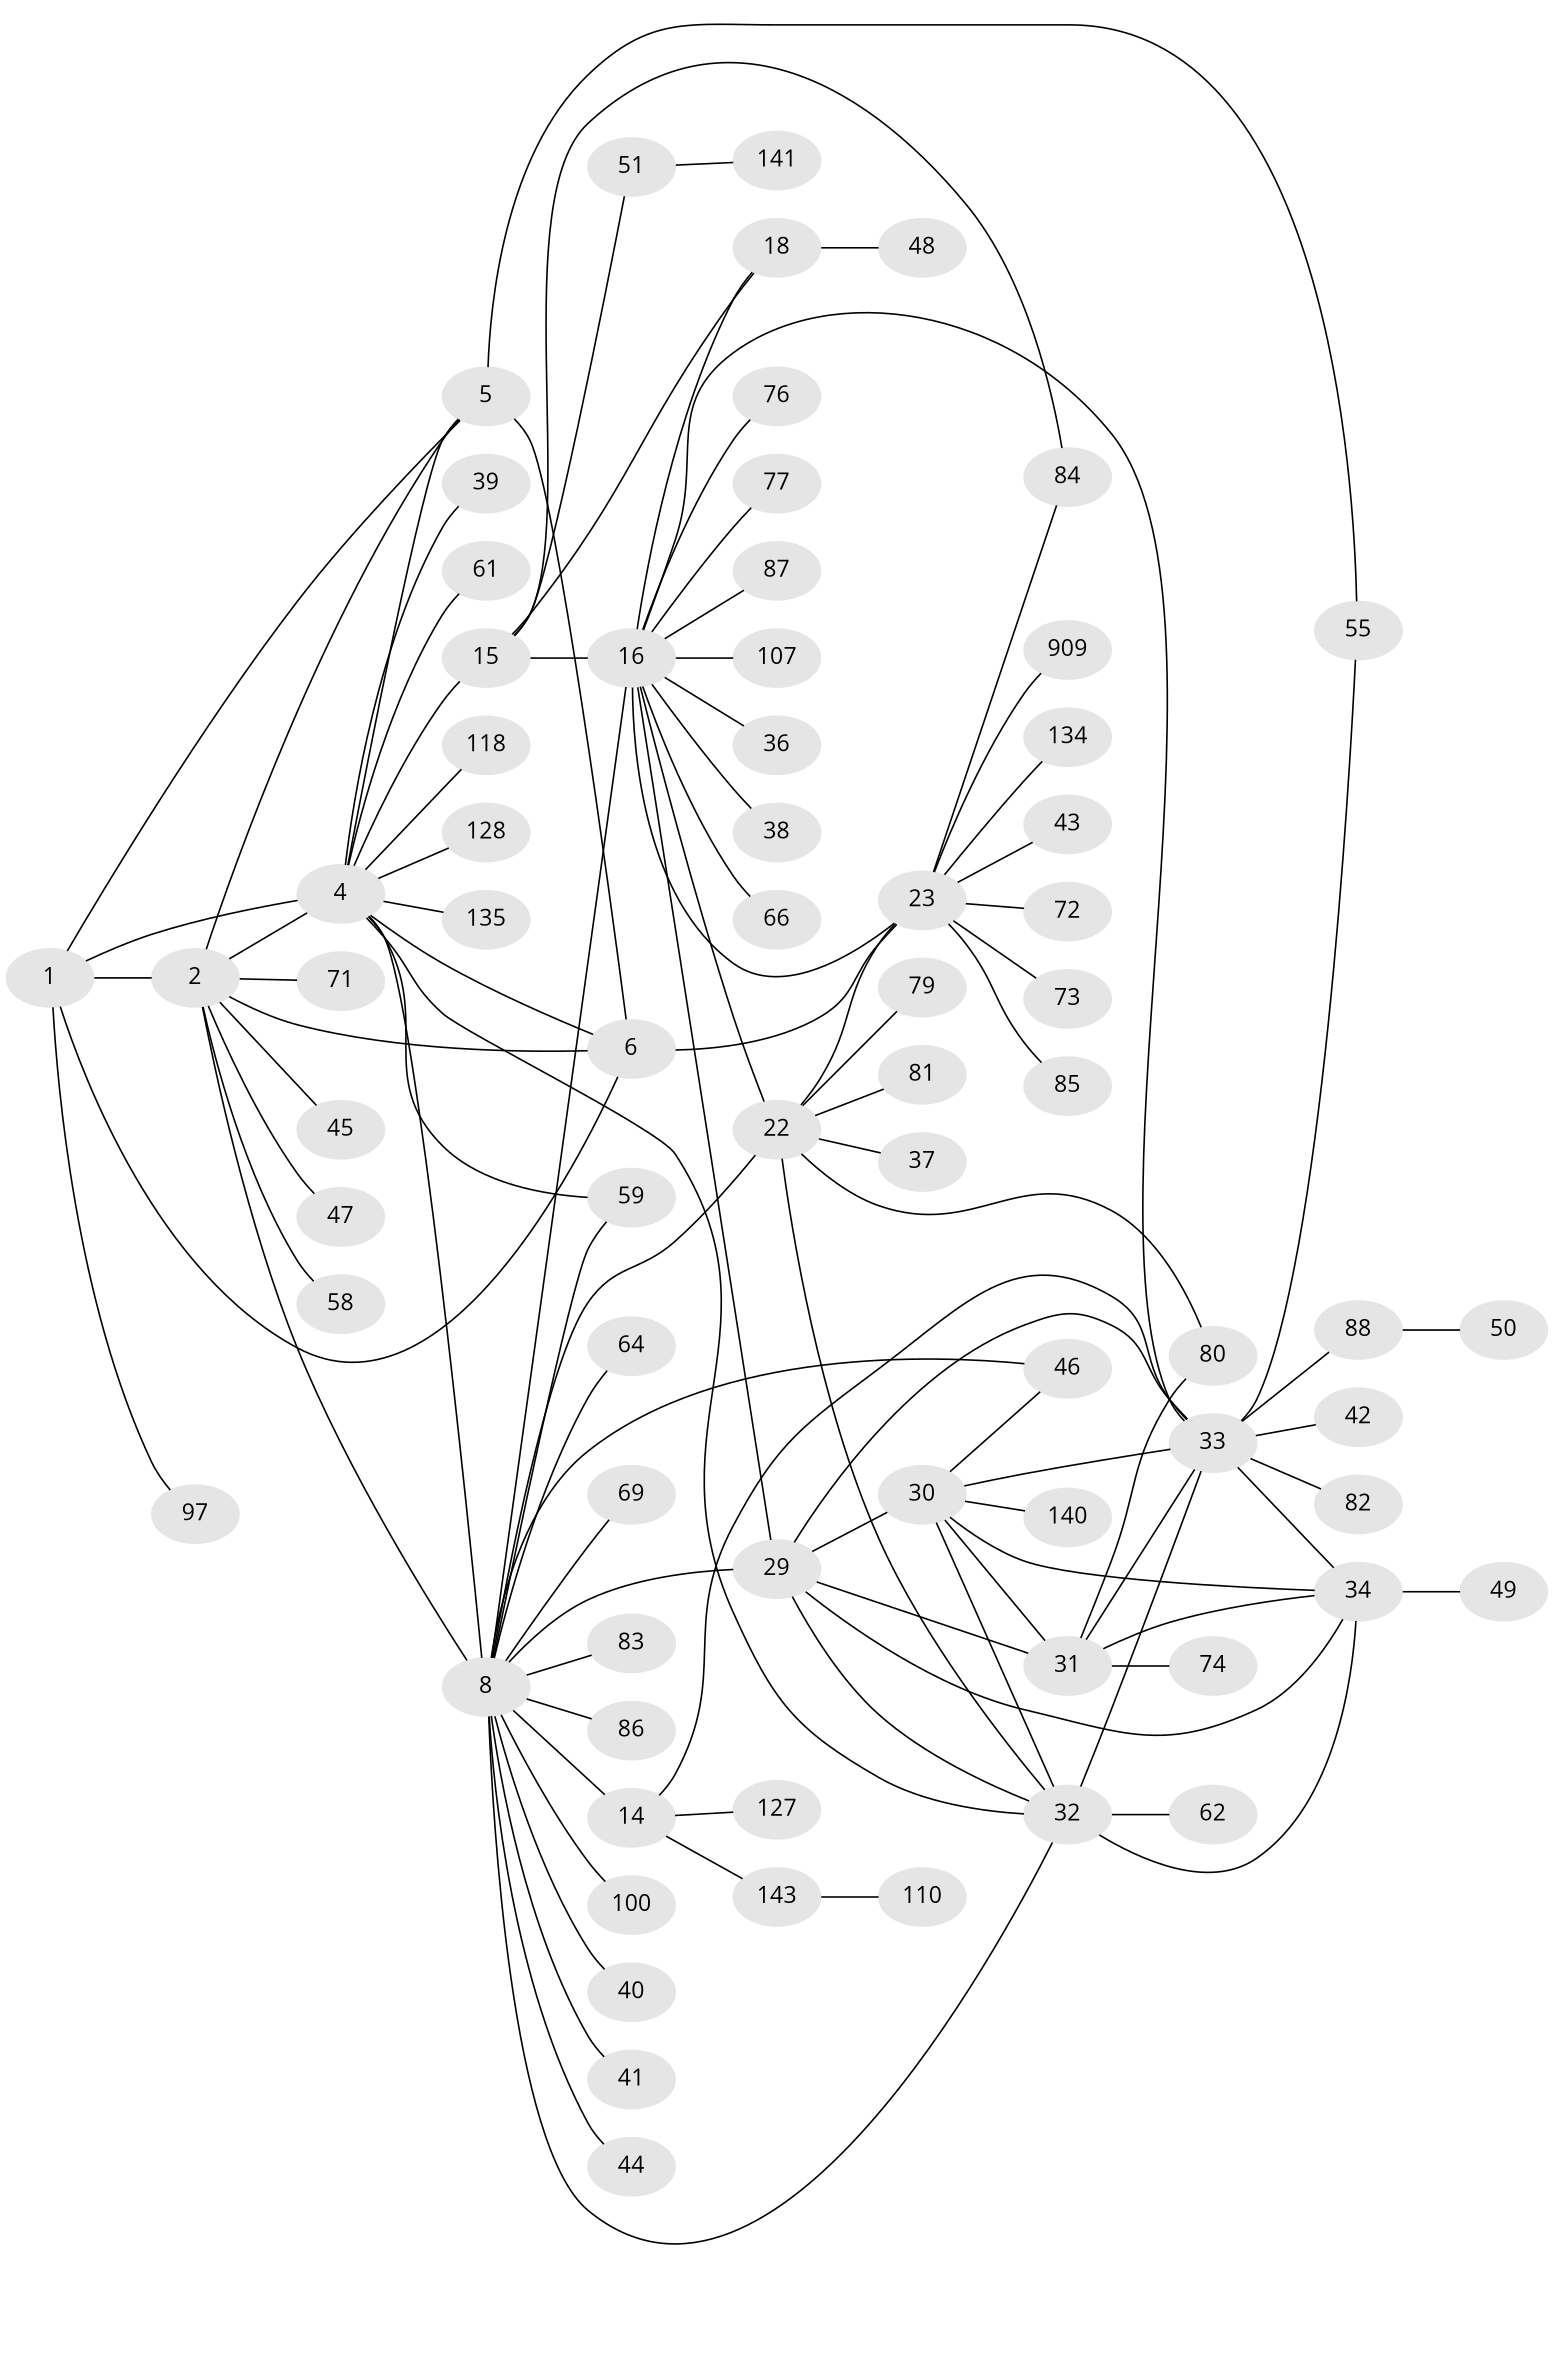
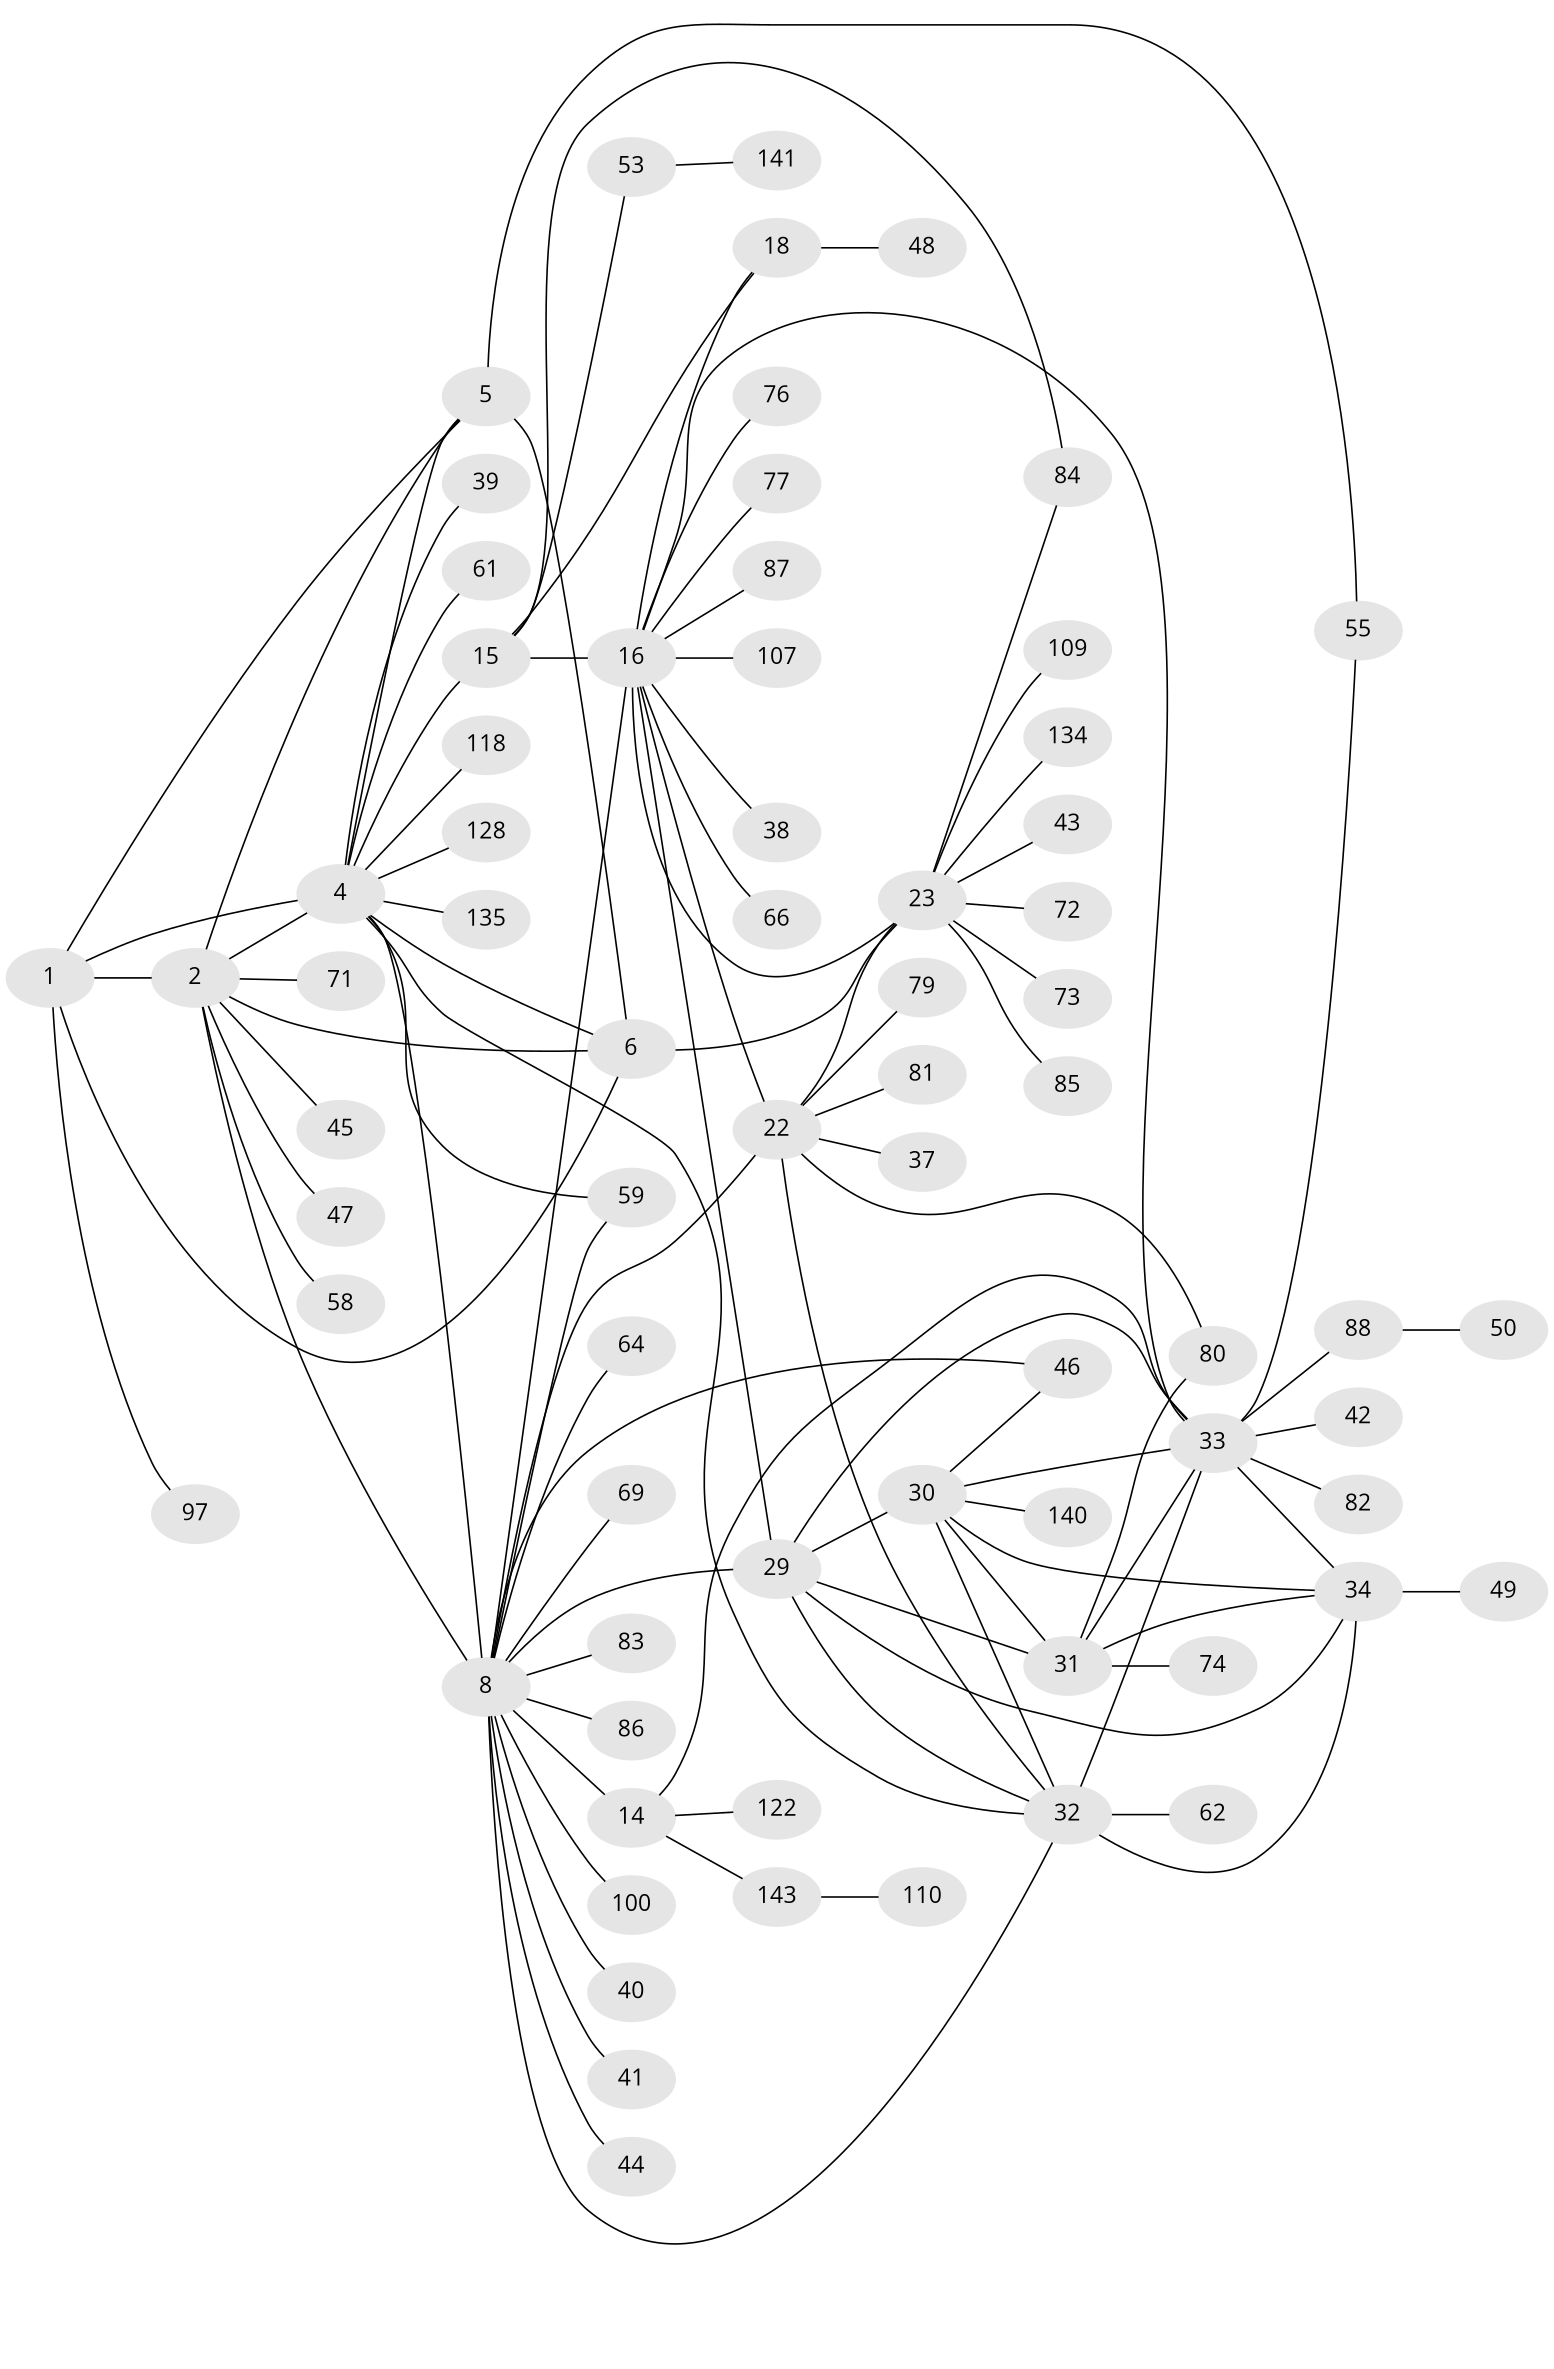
(632, 167) -> (632, 167)
(1068, 650) -> (1068, 650)
(777, 745) -> none
(777, 1810) -> (777, 1810)
